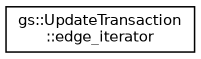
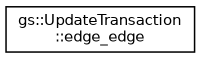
(100, 29) -> (100, 29)
